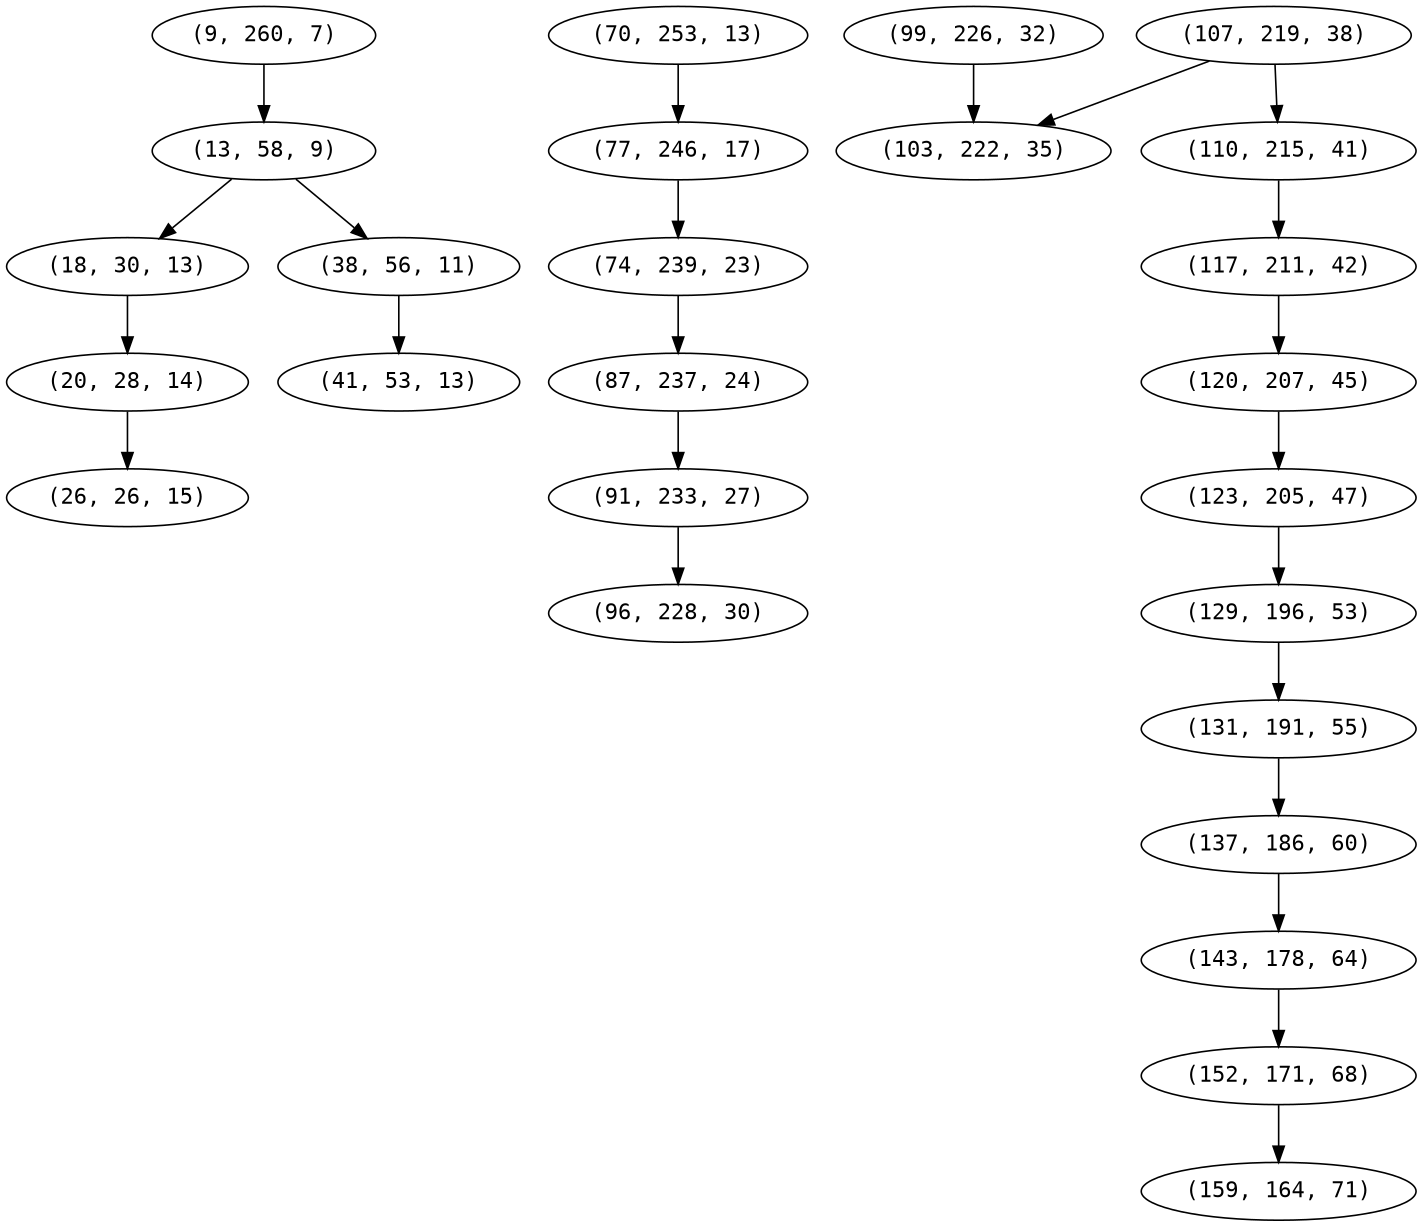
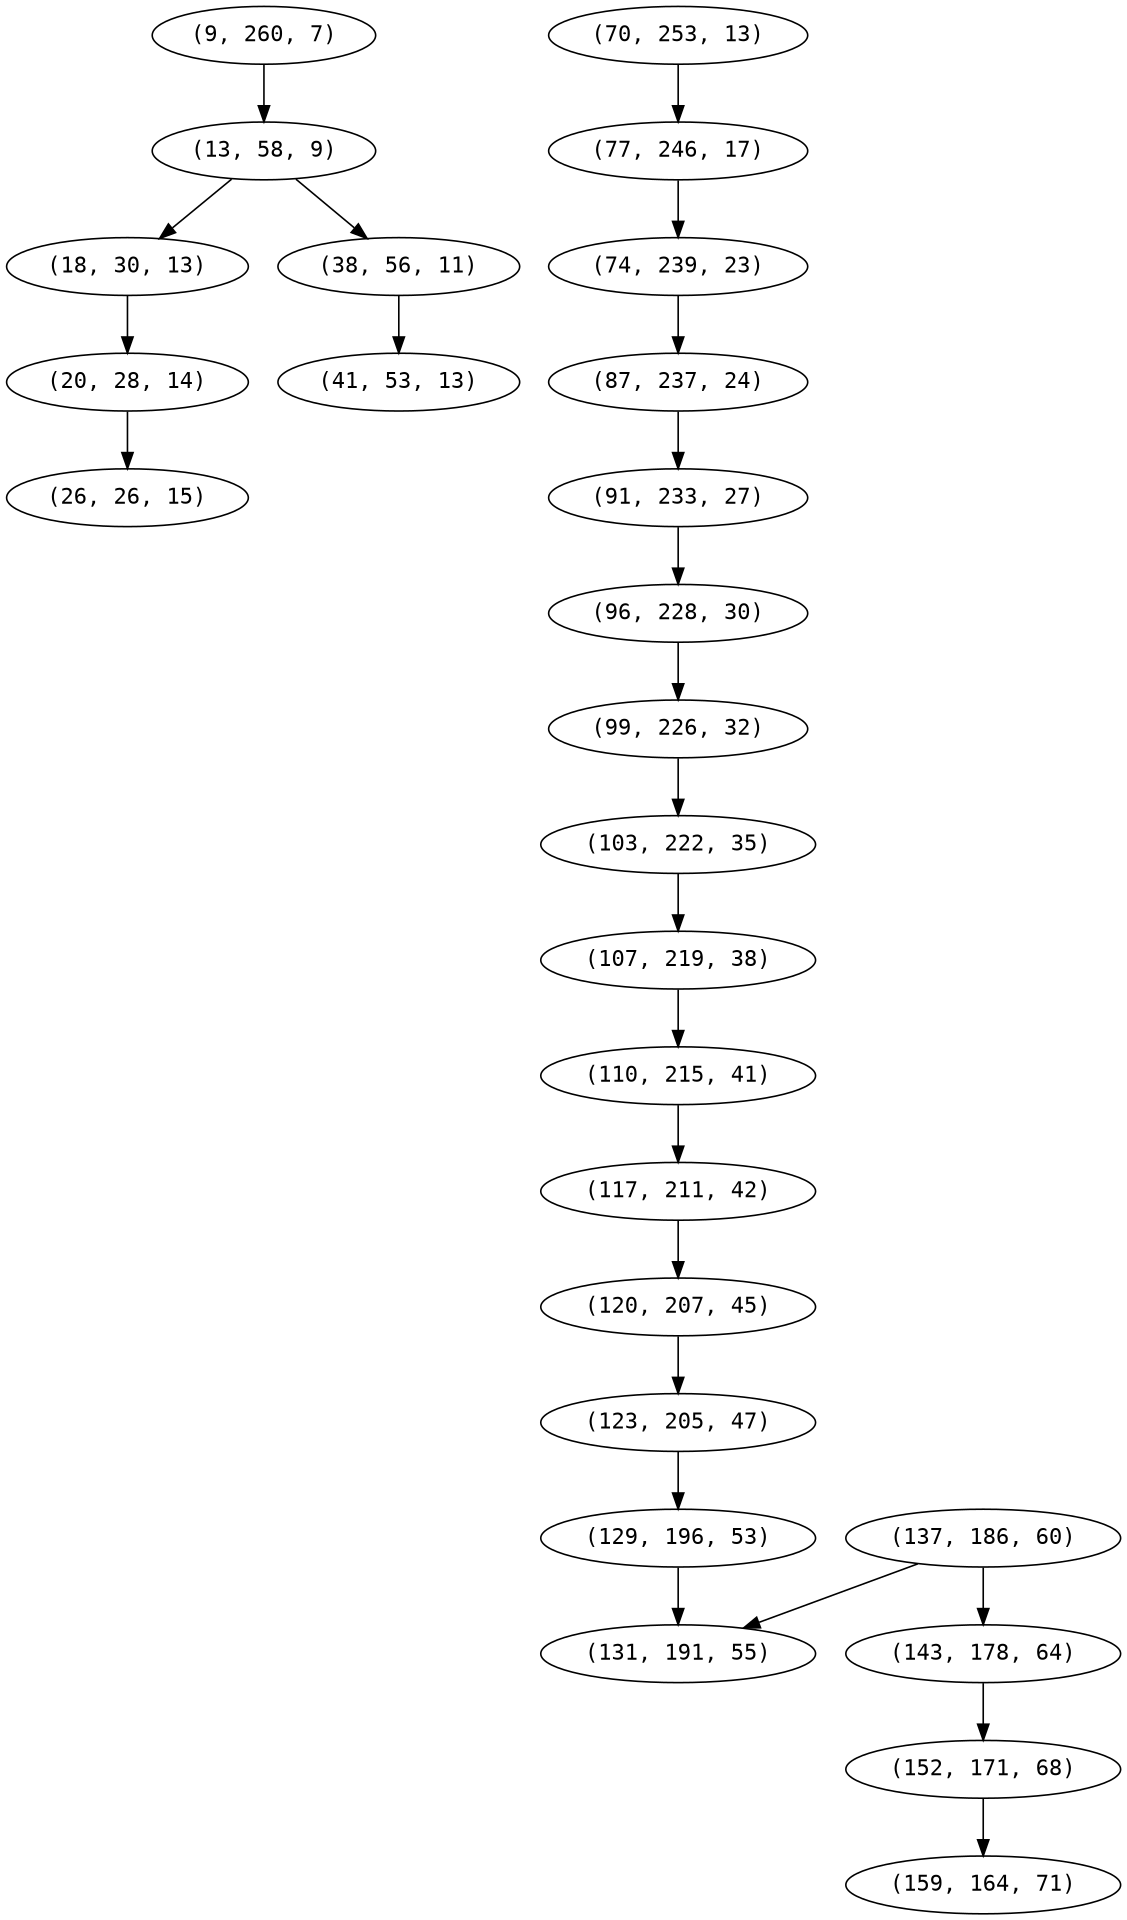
(1131, 90) -> (678, 894)
none -> (678, 663)
(1279, 779) -> (838, 1593)
